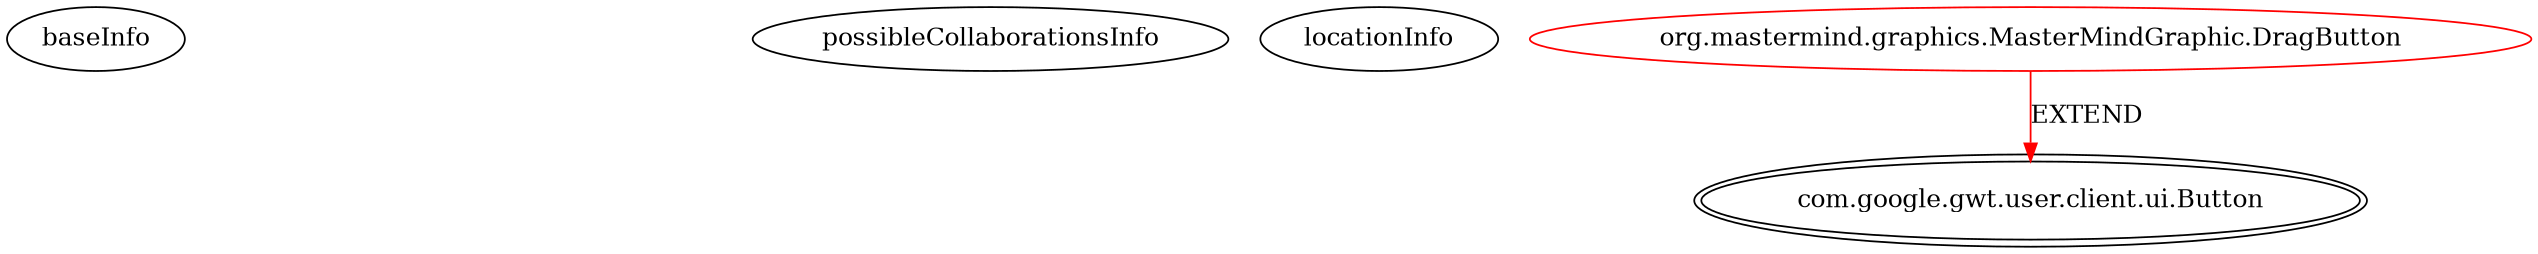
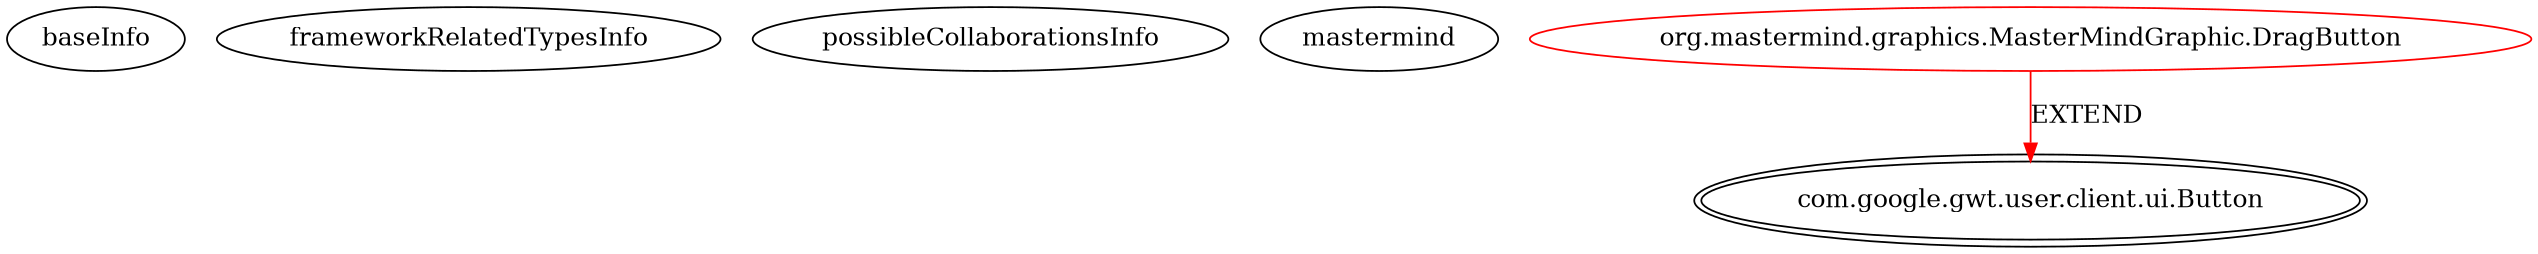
none -> (469, 39)
(1379, 39) -> (1379, 39)
